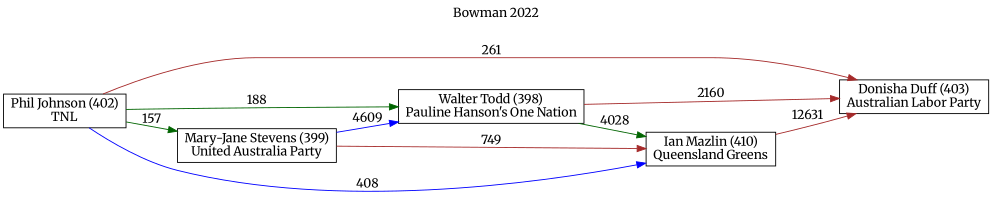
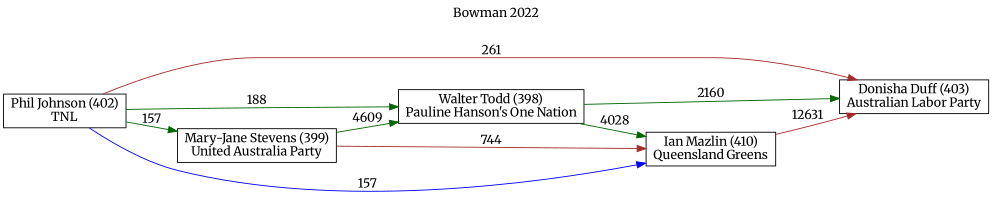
(707, 102) -> (707, 102)
(363, 128) -> (363, 128)
(491, 141) -> (491, 141)
(367, 184) -> (367, 184)
